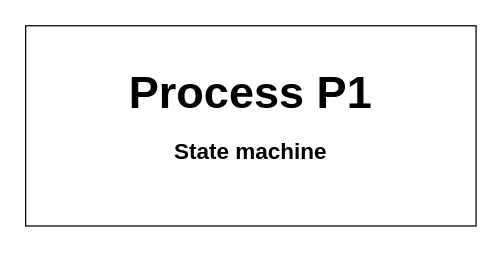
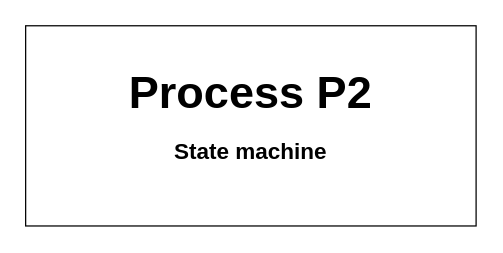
(251, 113) -> (251, 113)
